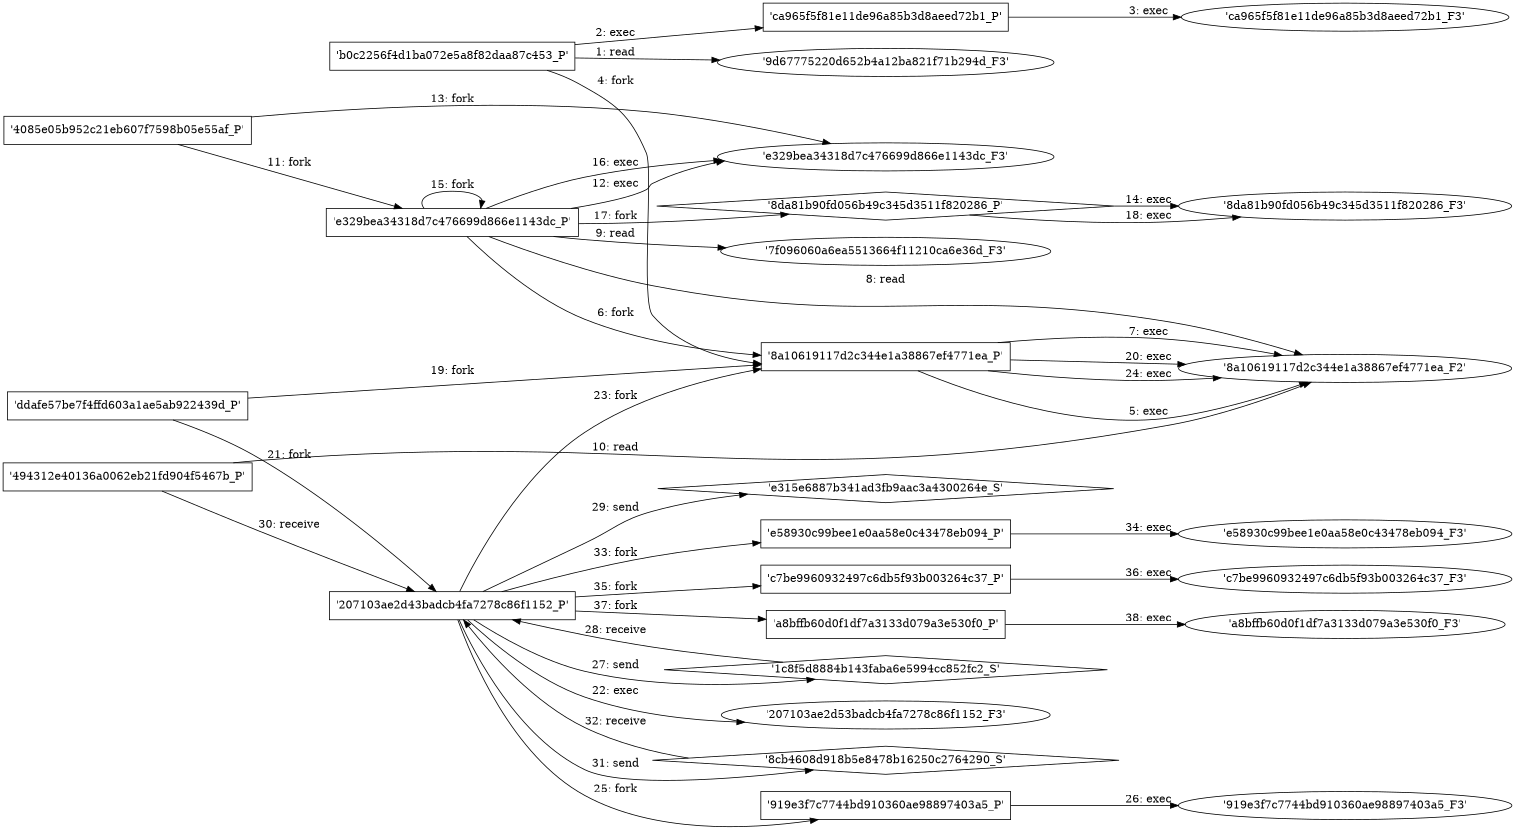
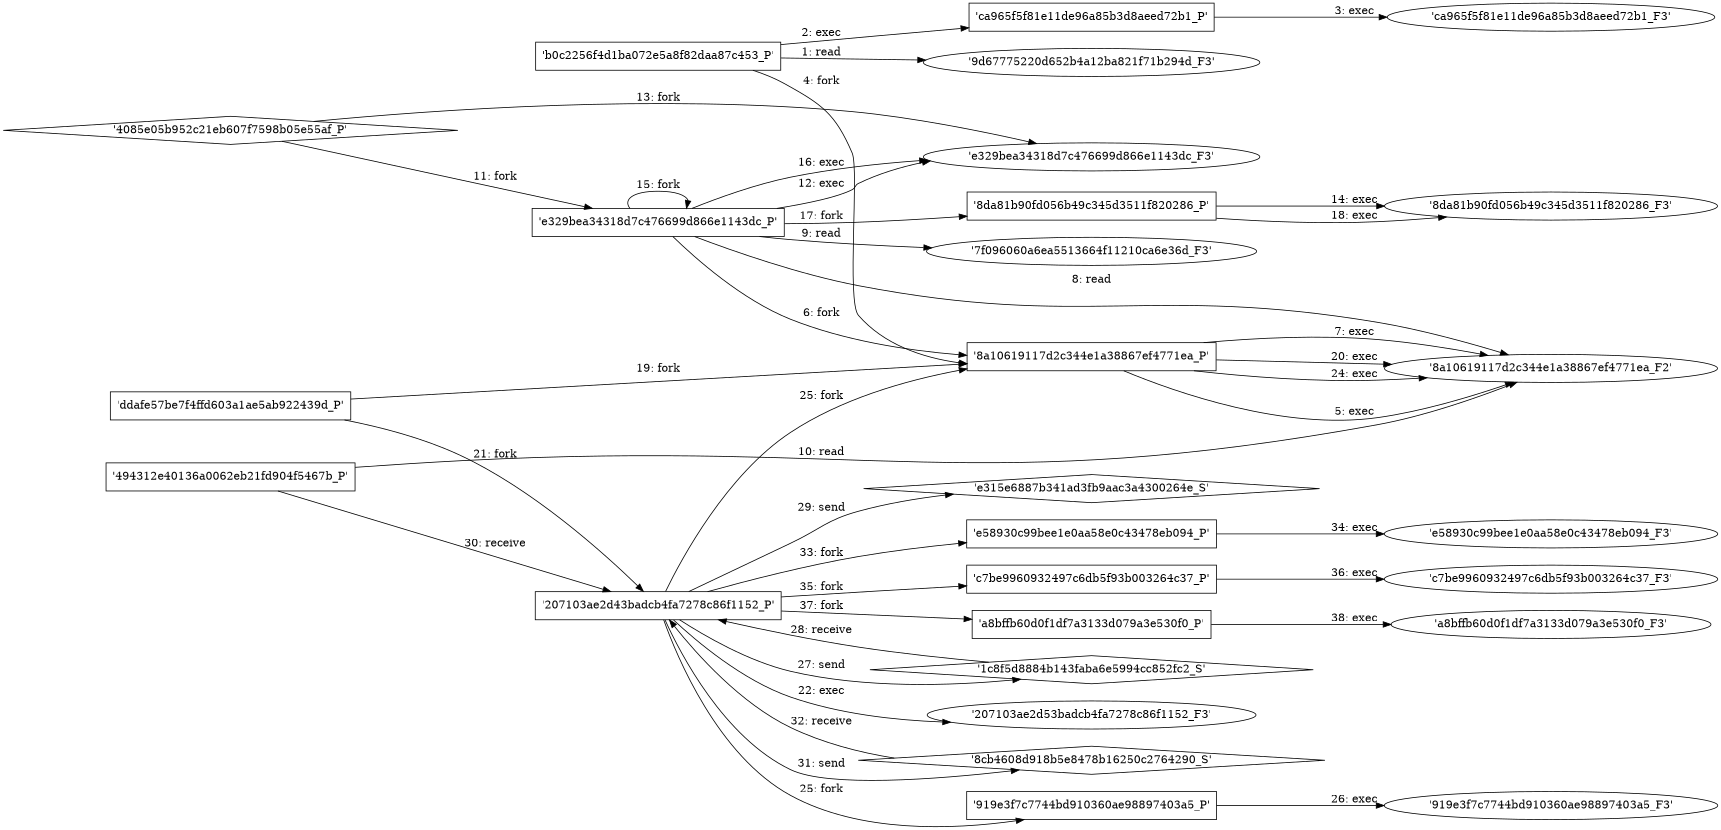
(128, 130) -> (231, 130)
(886, 206) -> (1092, 206)
(615, 396) -> (821, 396)
